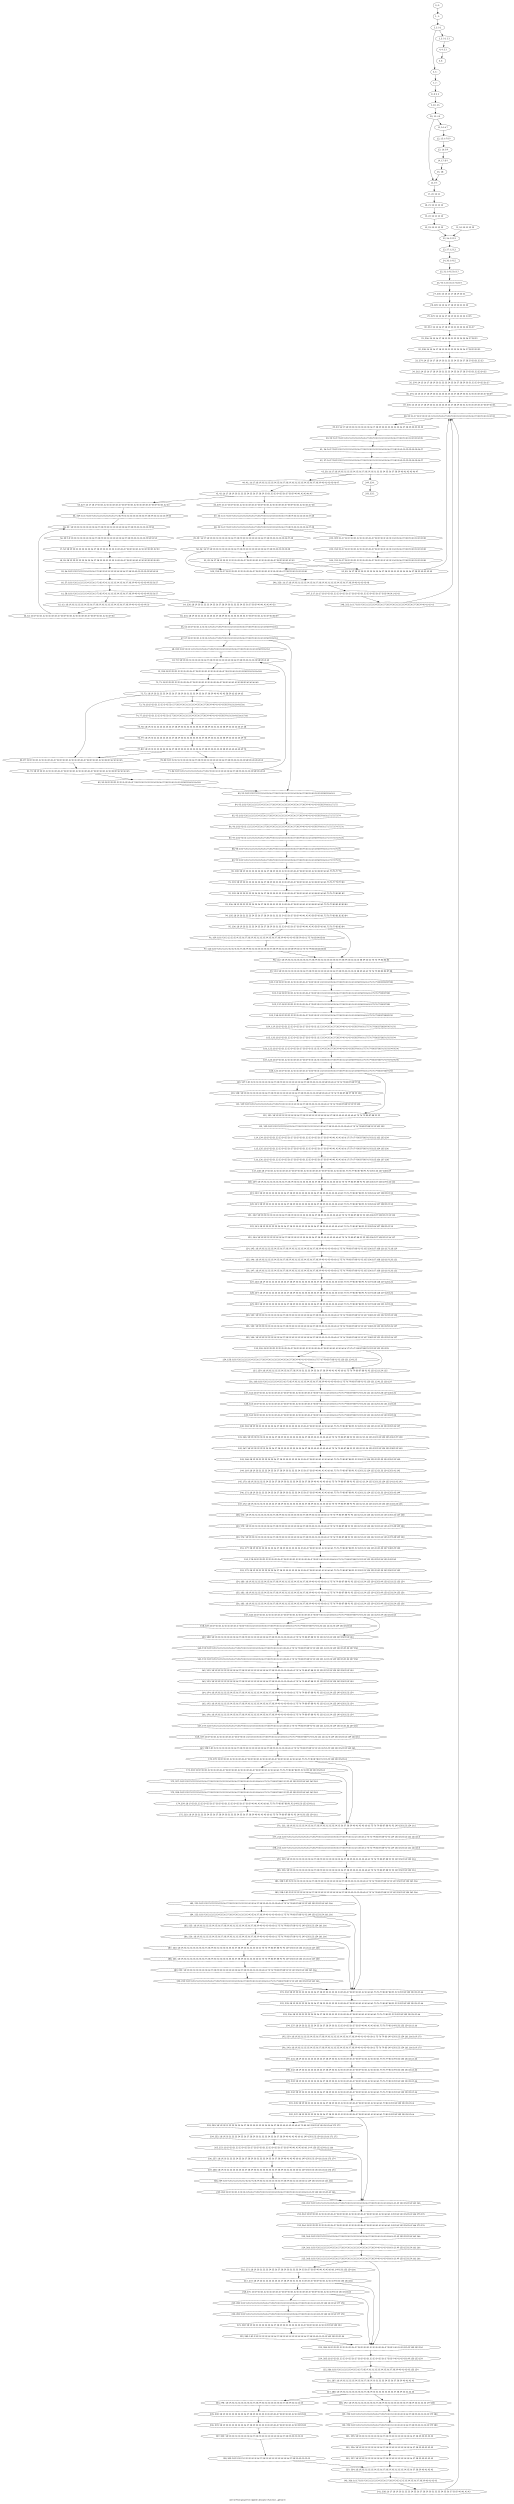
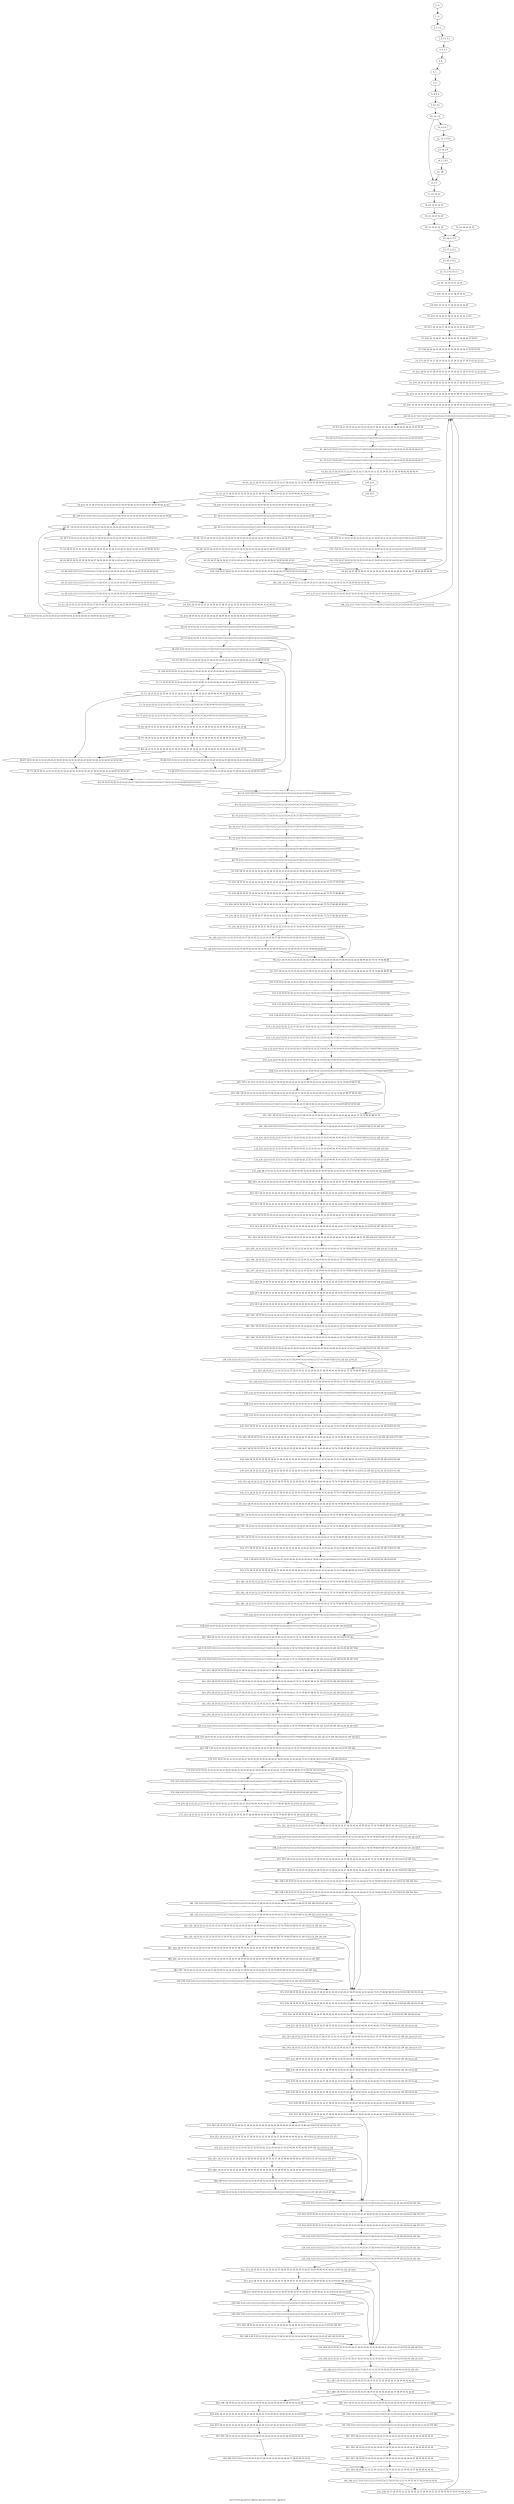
(433, 49) -> (439, 66)
(450, 283) -> (450, 283)
